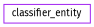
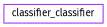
(47, 14) -> (54, 14)
